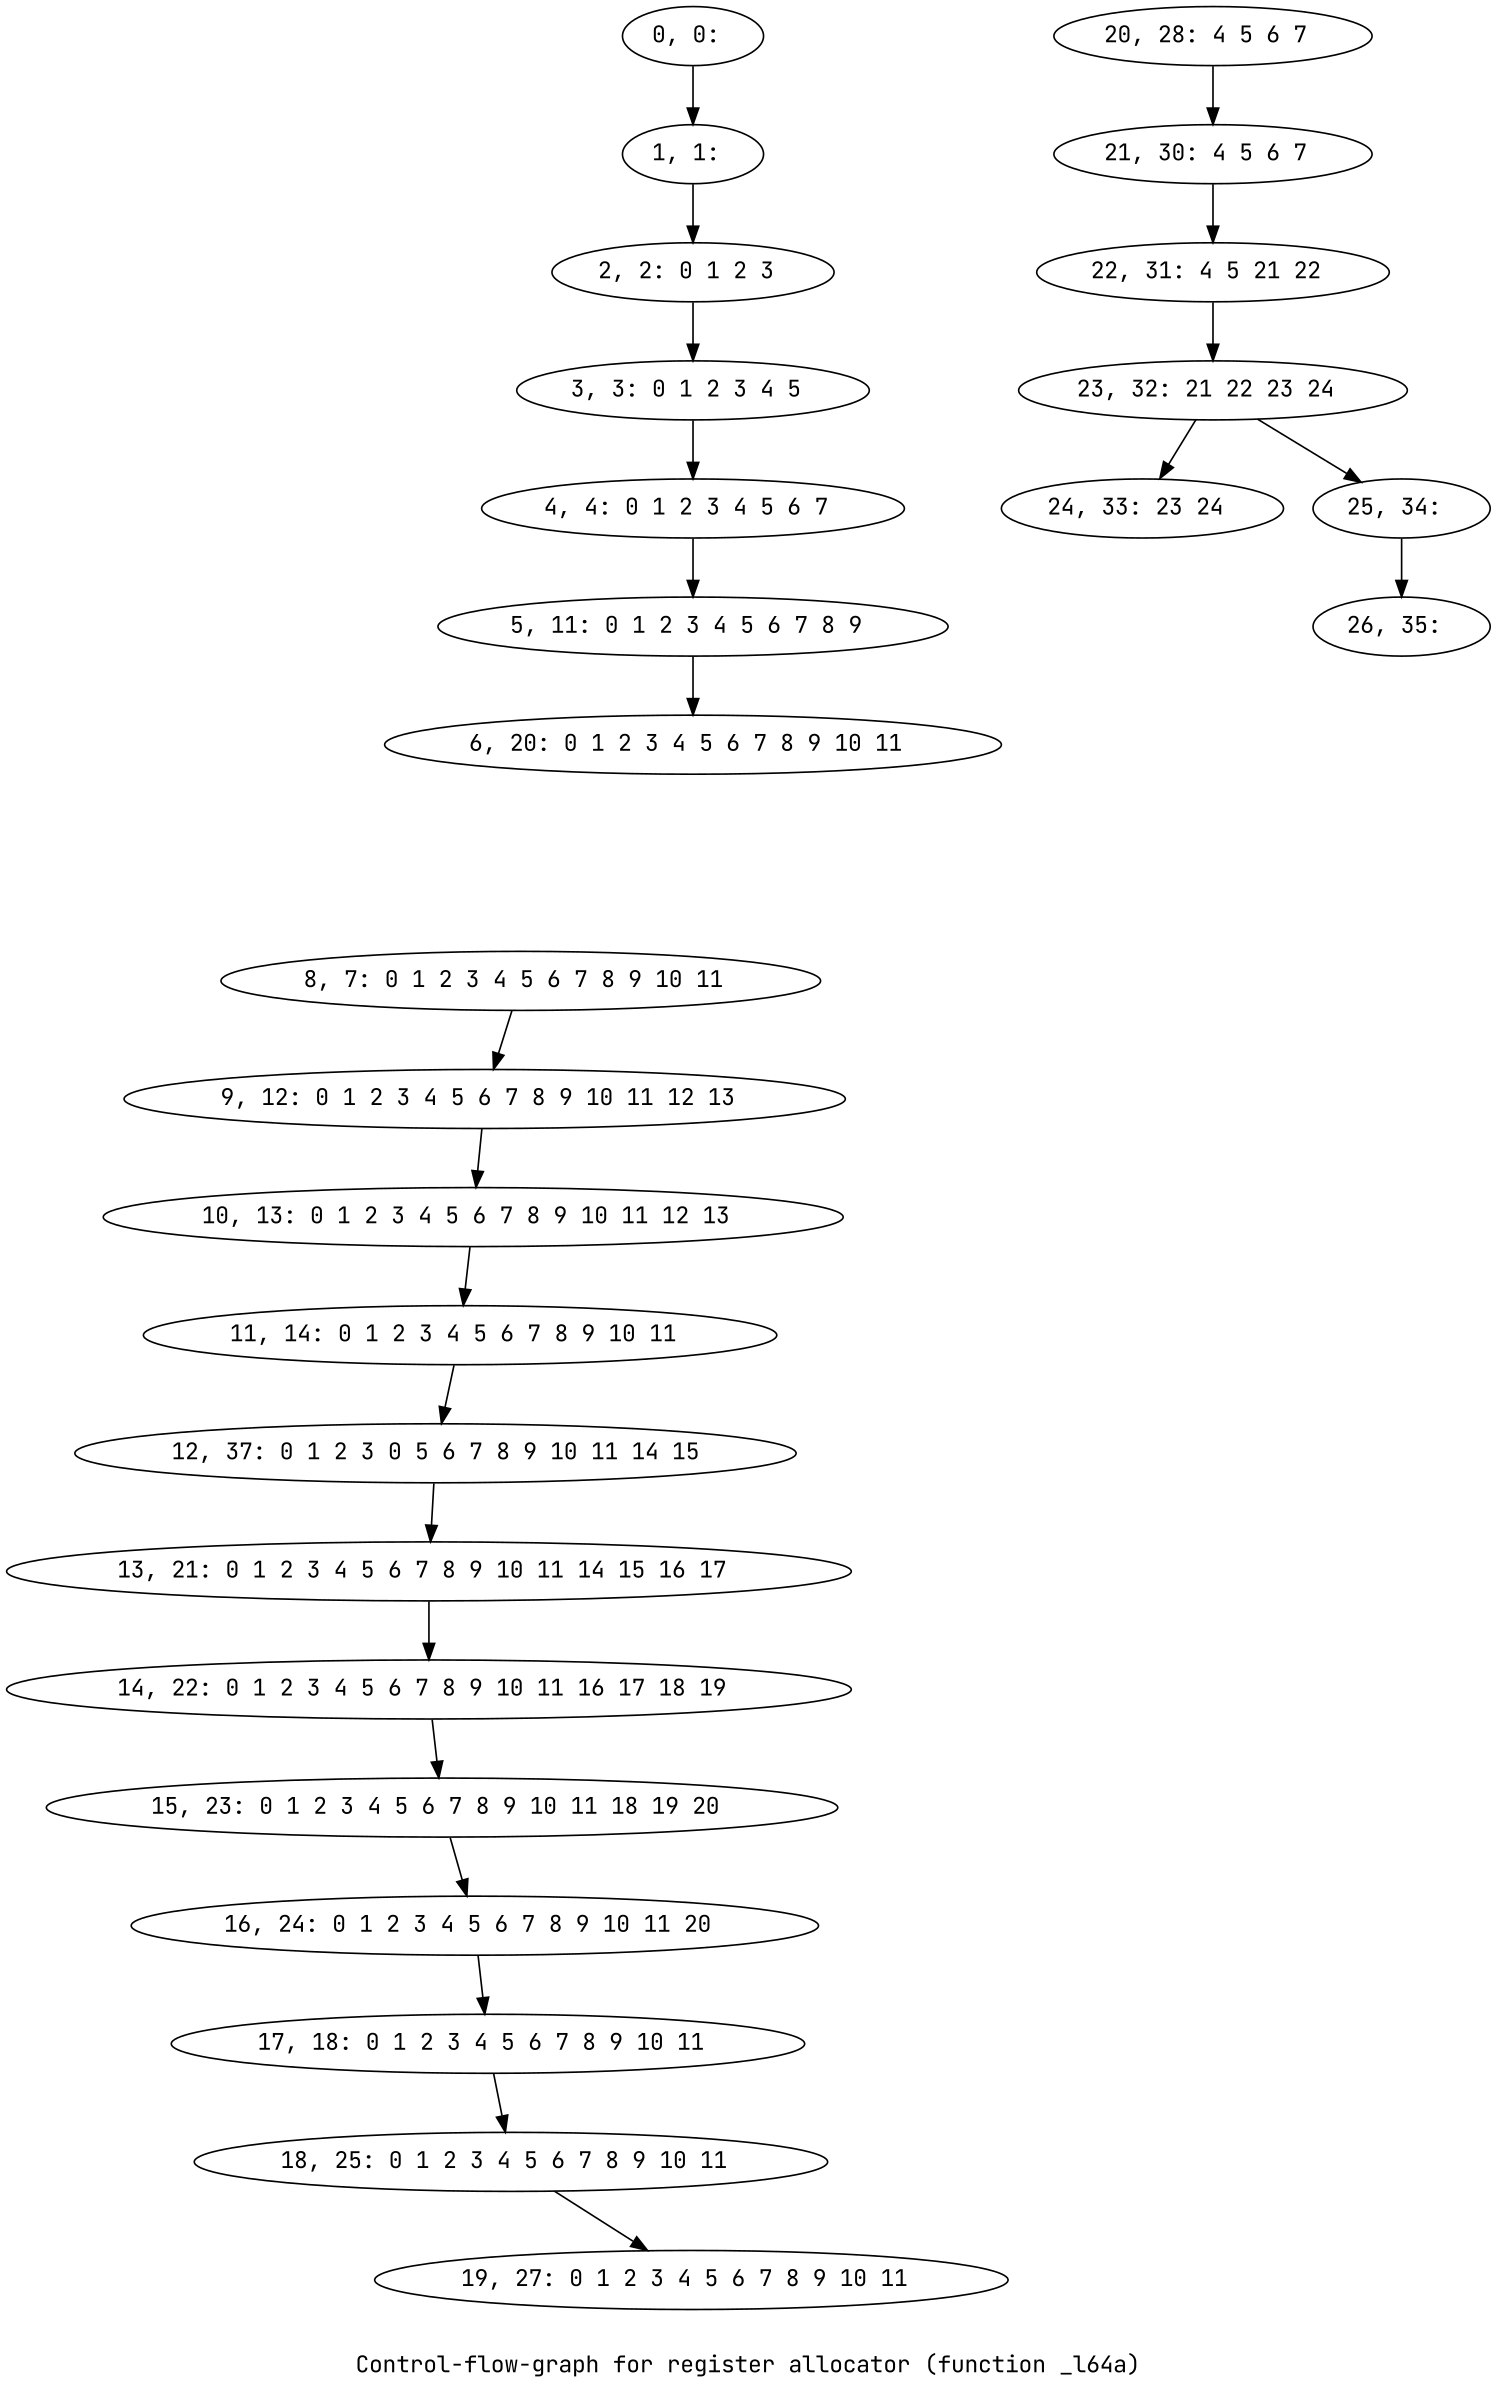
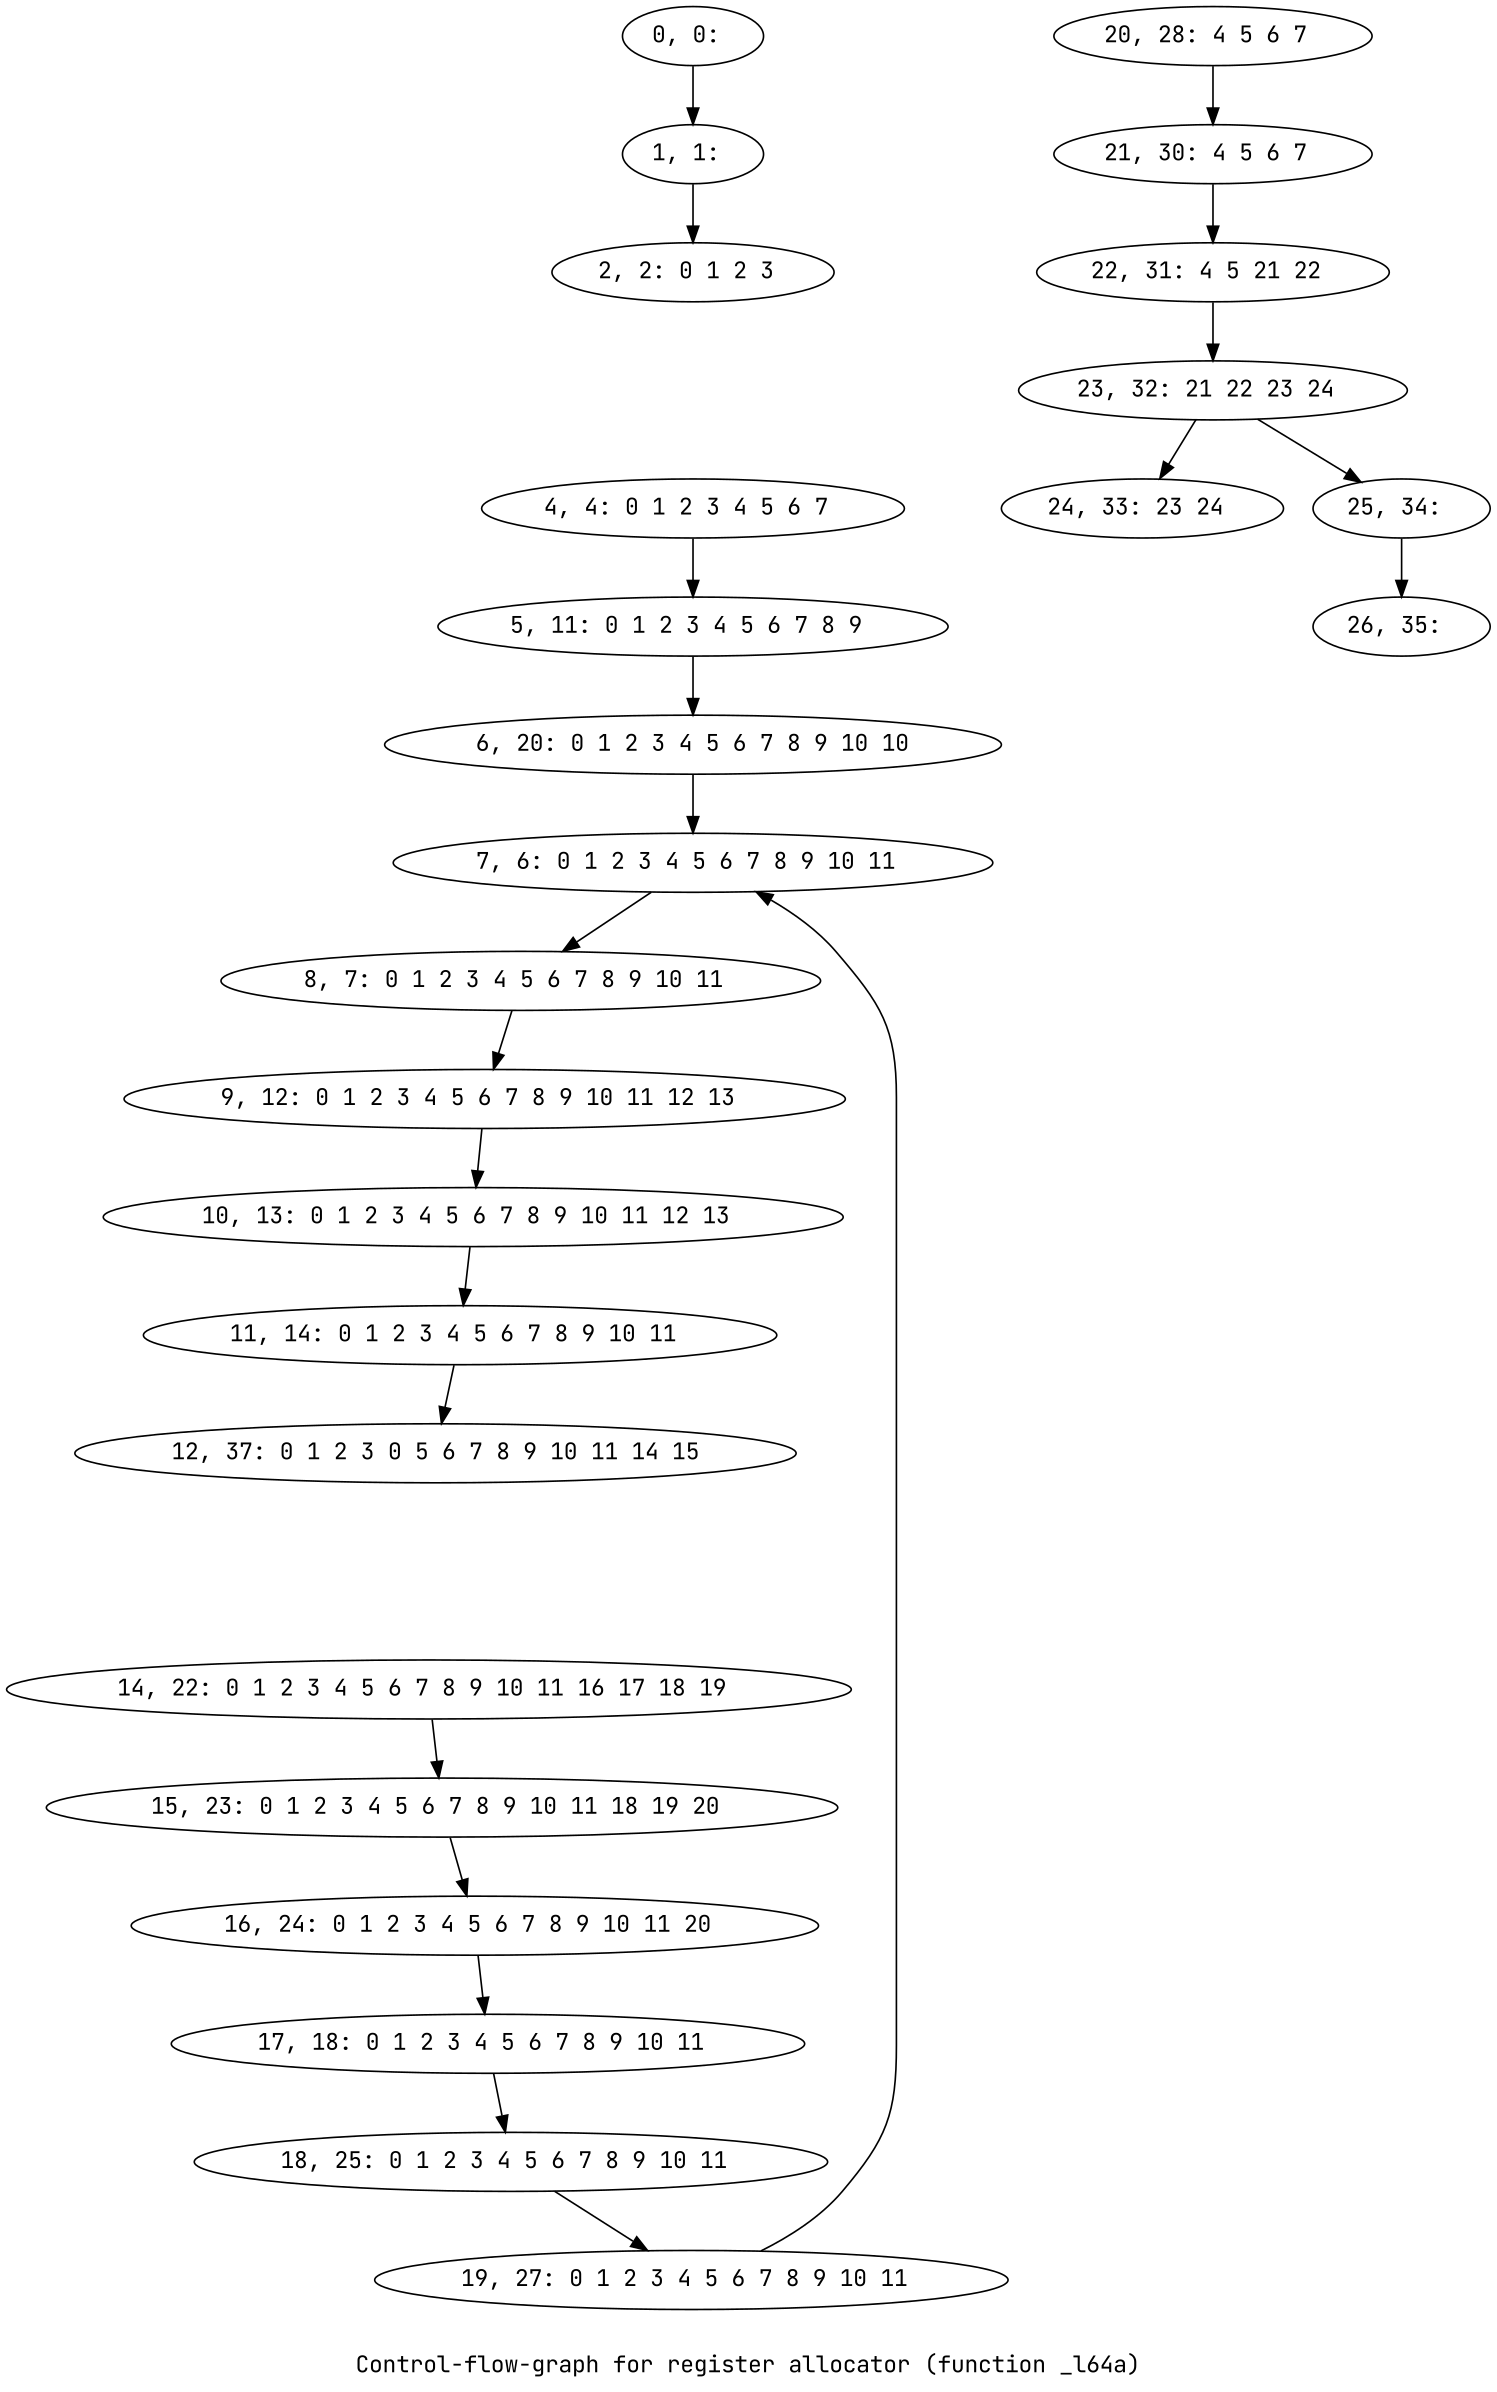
(693, 390) -> none
(693, 745) -> (693, 745)
none -> (693, 863)
(429, 1571) -> none
